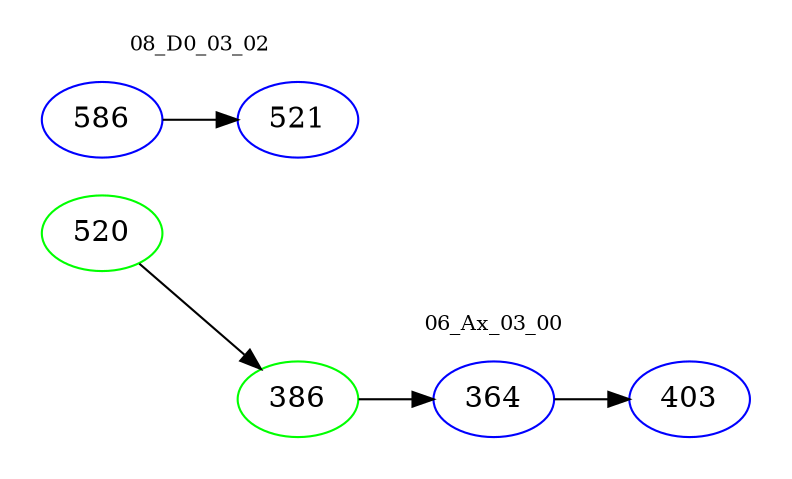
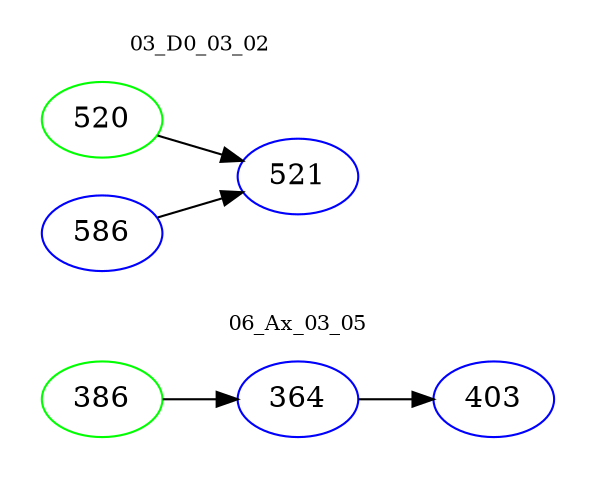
(200, 45) -> (200, 45)
(192, 309) -> (190, 145)
(494, 325) -> (298, 325)
